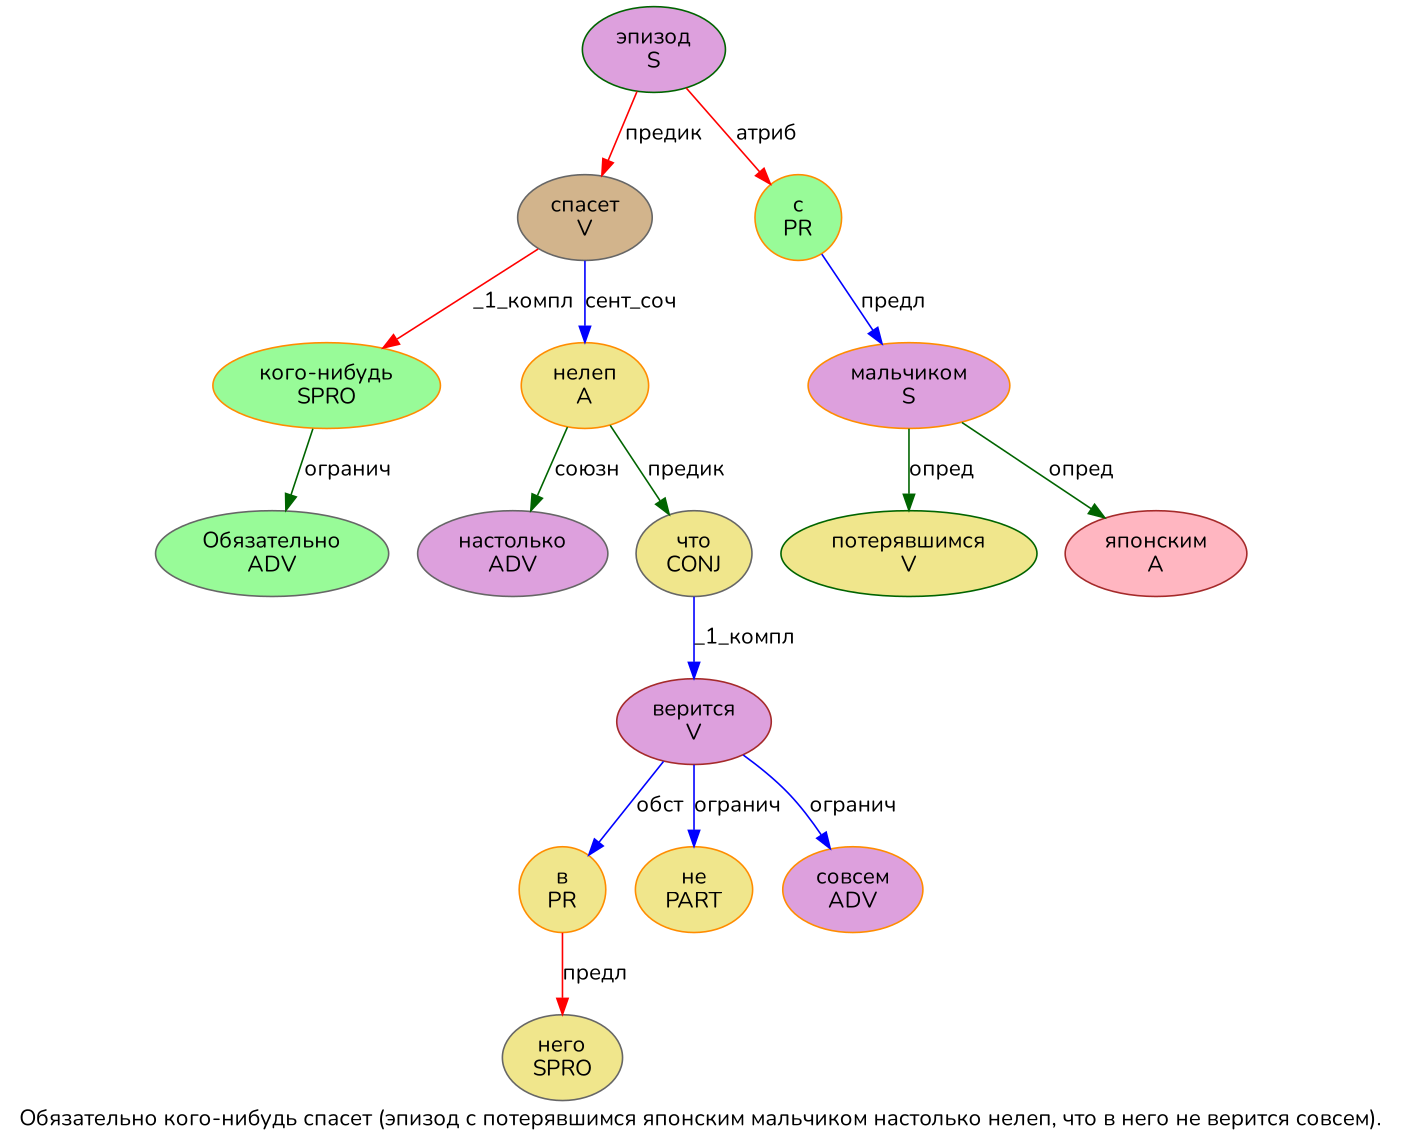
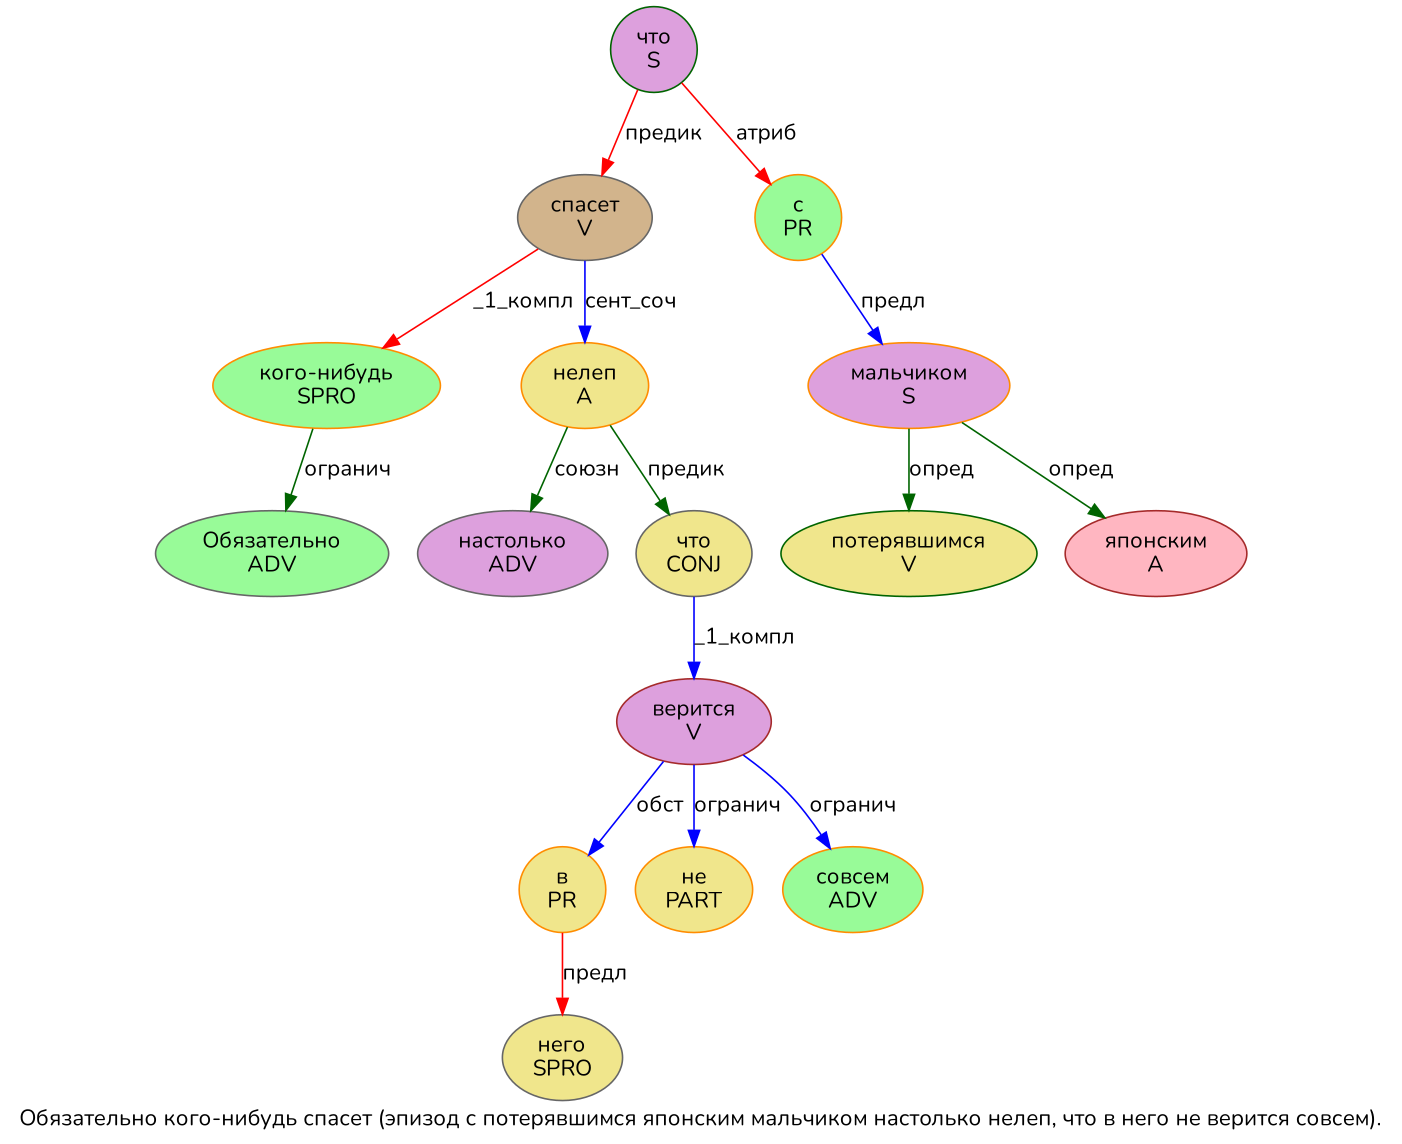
(654, 50) -> (654, 50)
(853, 890) -> (853, 890)
